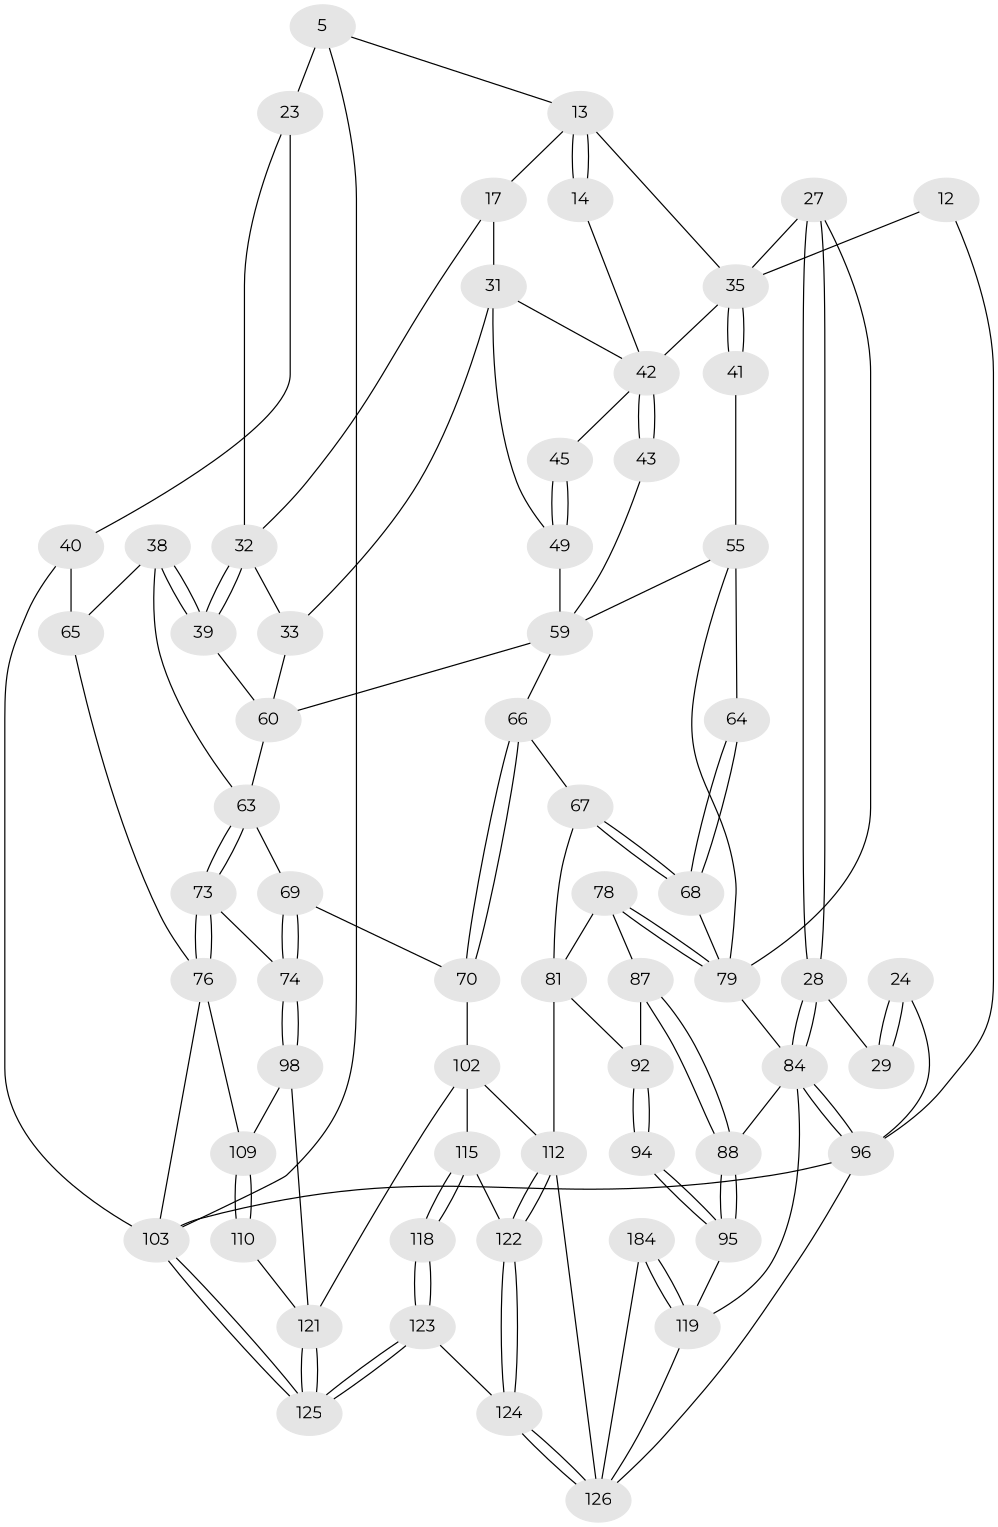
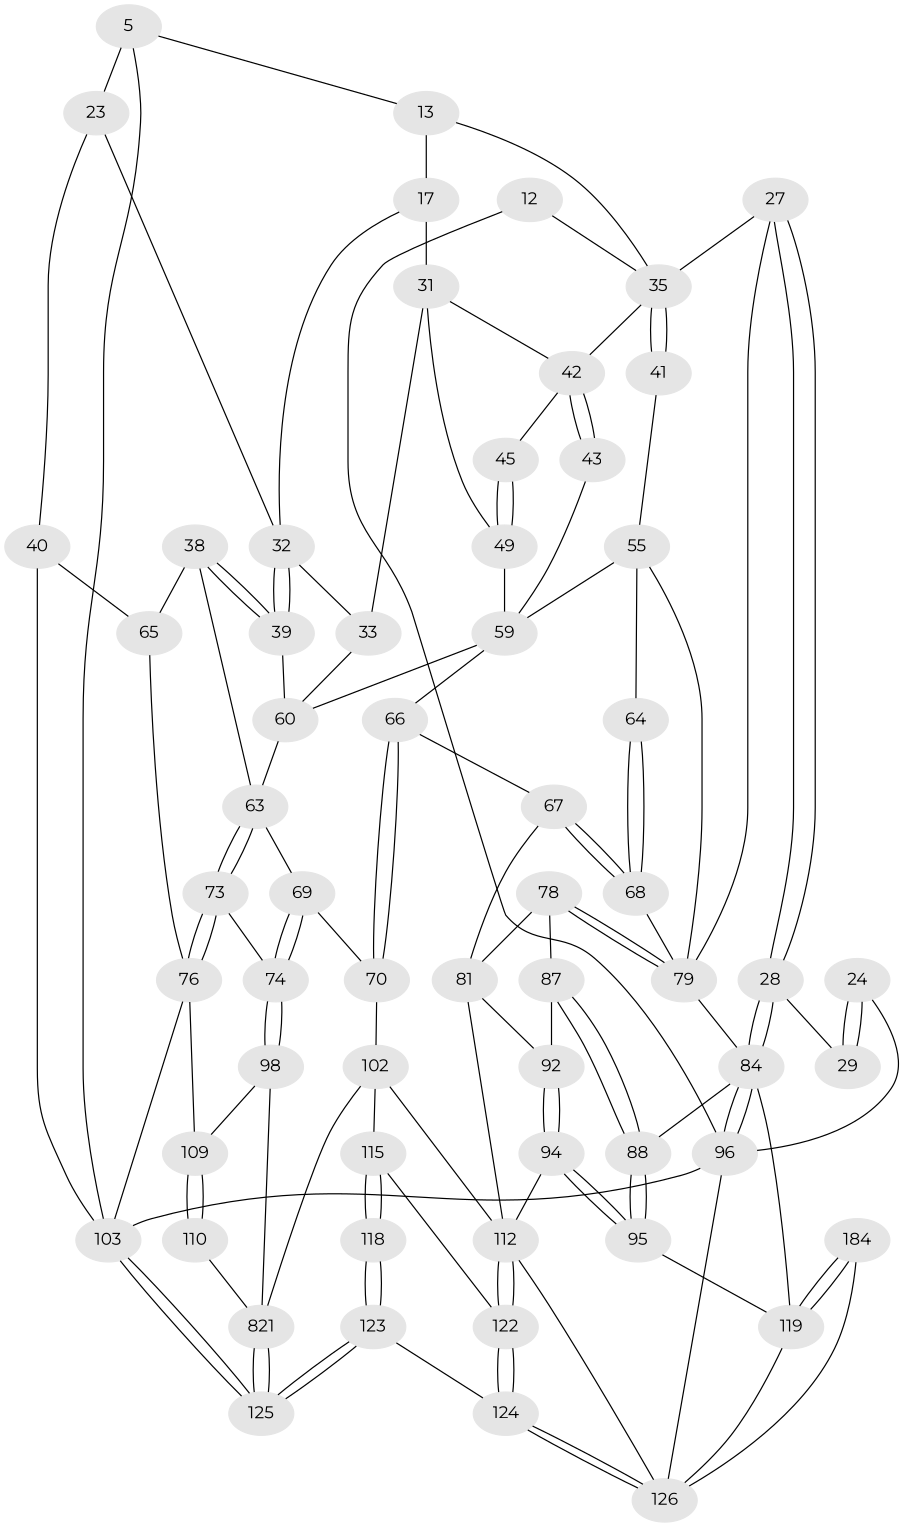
(580, 200) -> none
none -> (532, 1191)
(309, 1327) -> (261, 1327)
